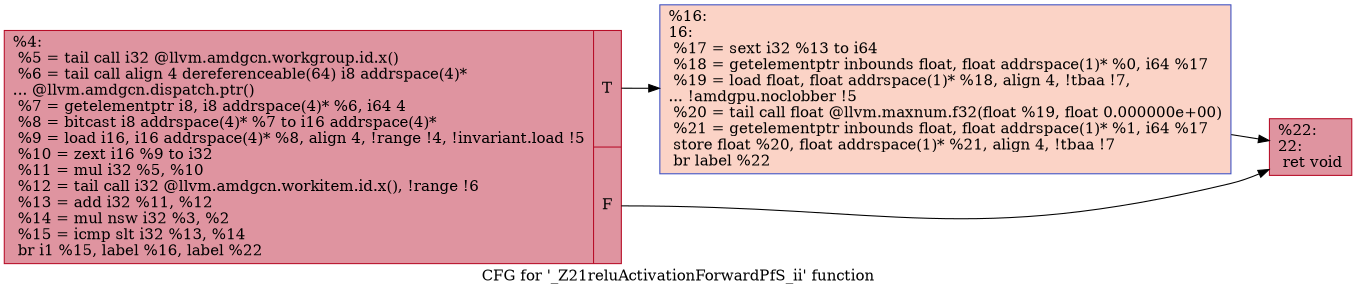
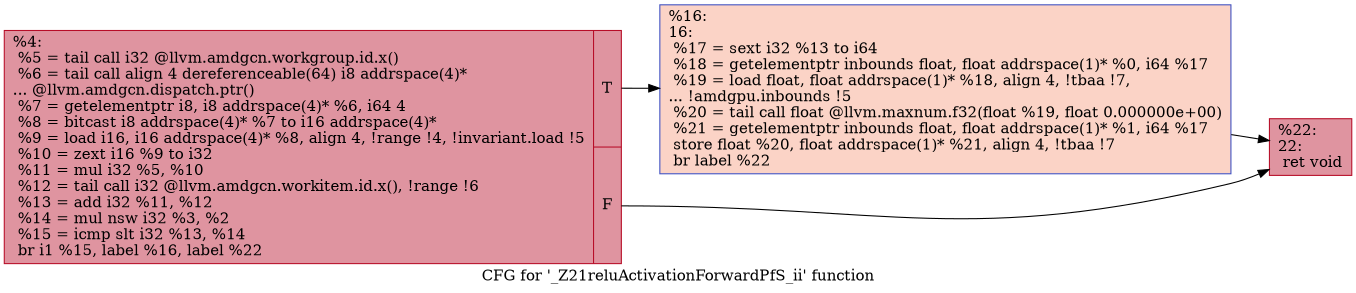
(763, 97) -> (760, 97)
